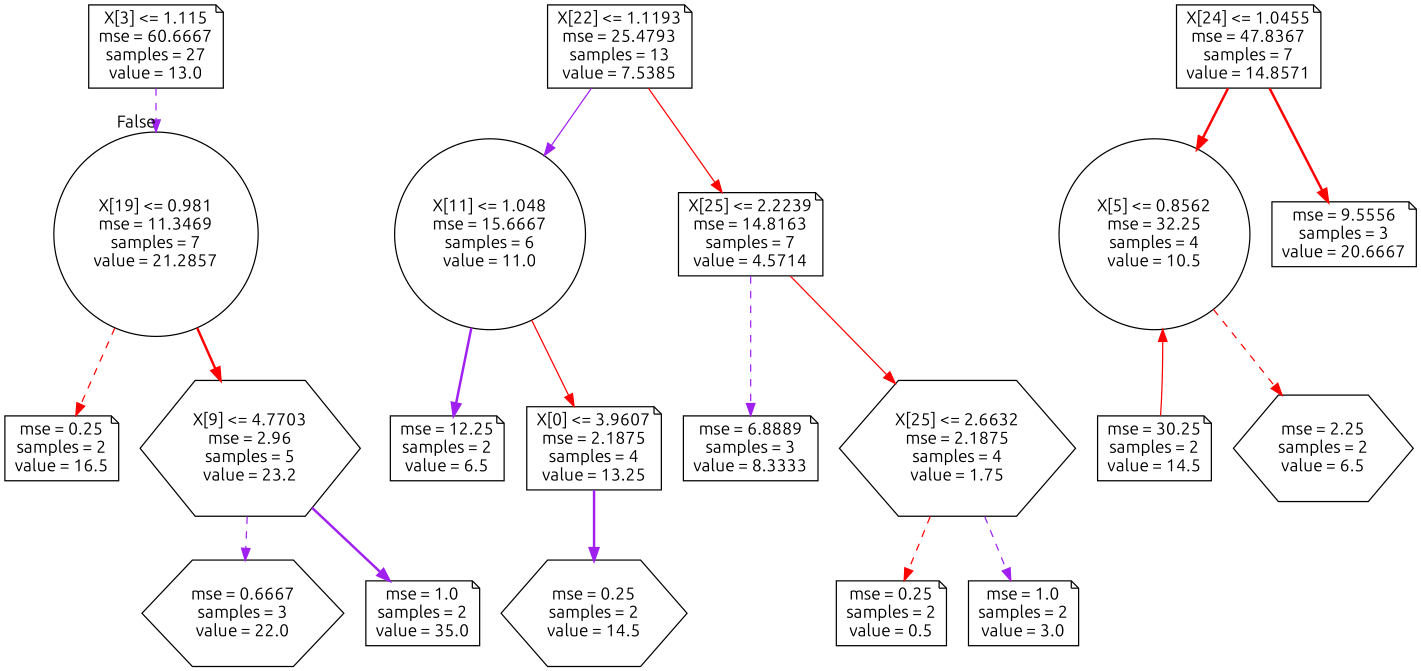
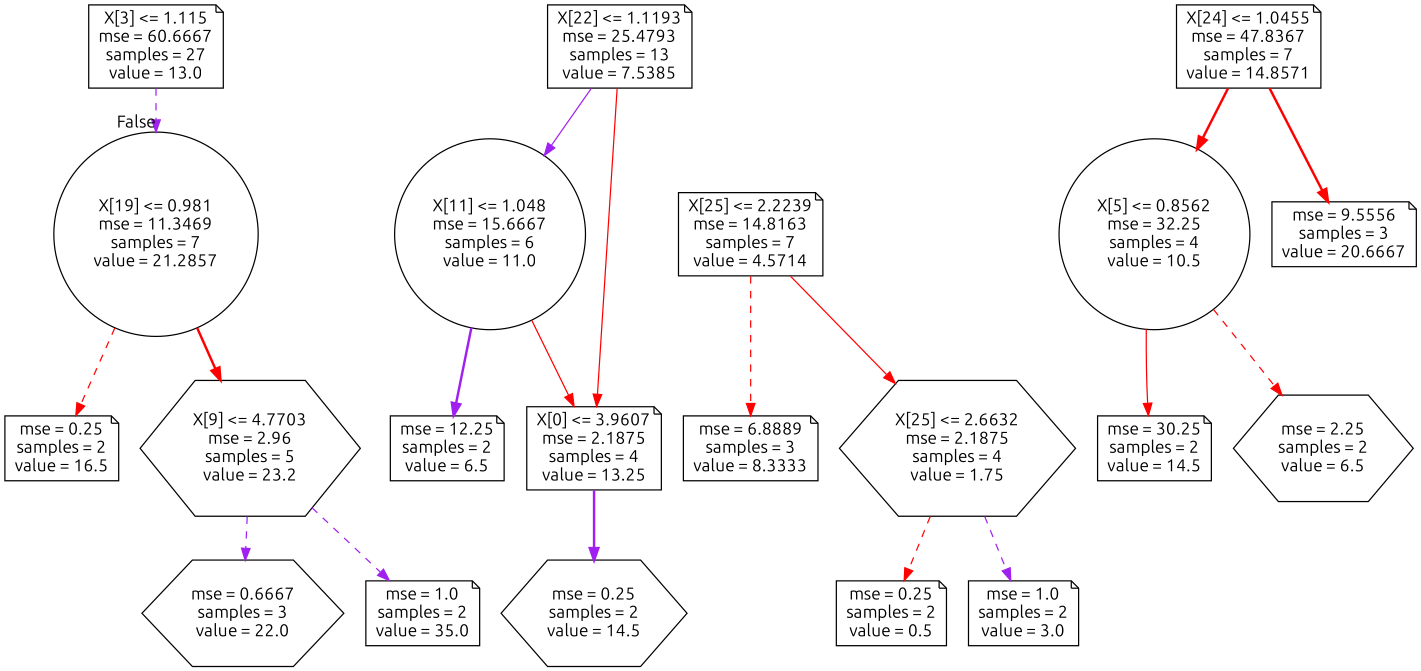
(682, 135) -> (607, 241)
(751, 340) -> (751, 340)
(1162, 379) -> (1146, 366)
(346, 540) -> (346, 540)
